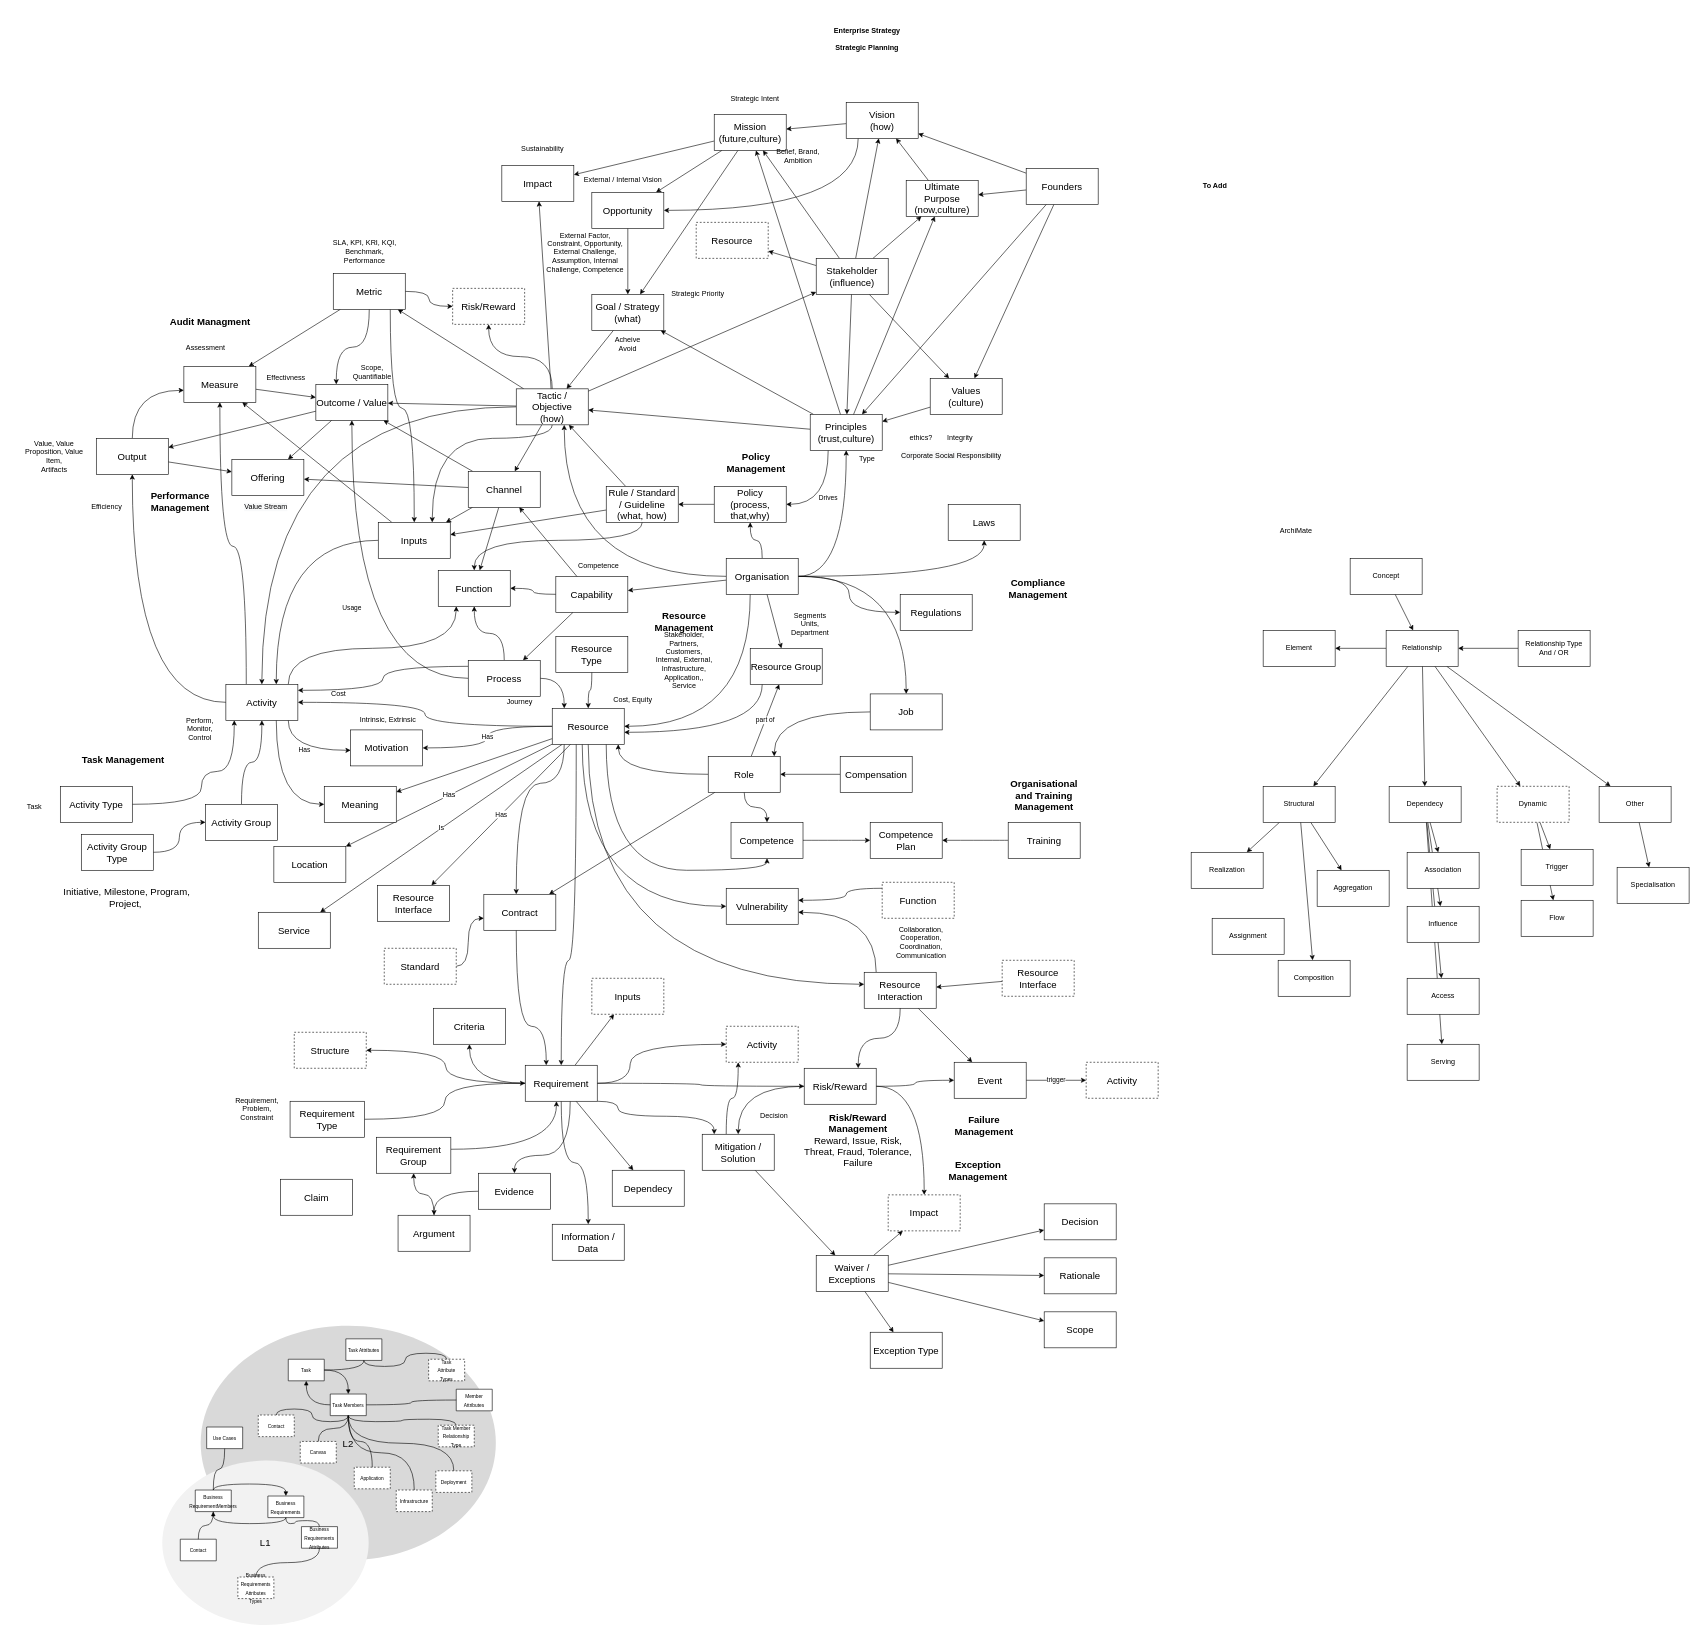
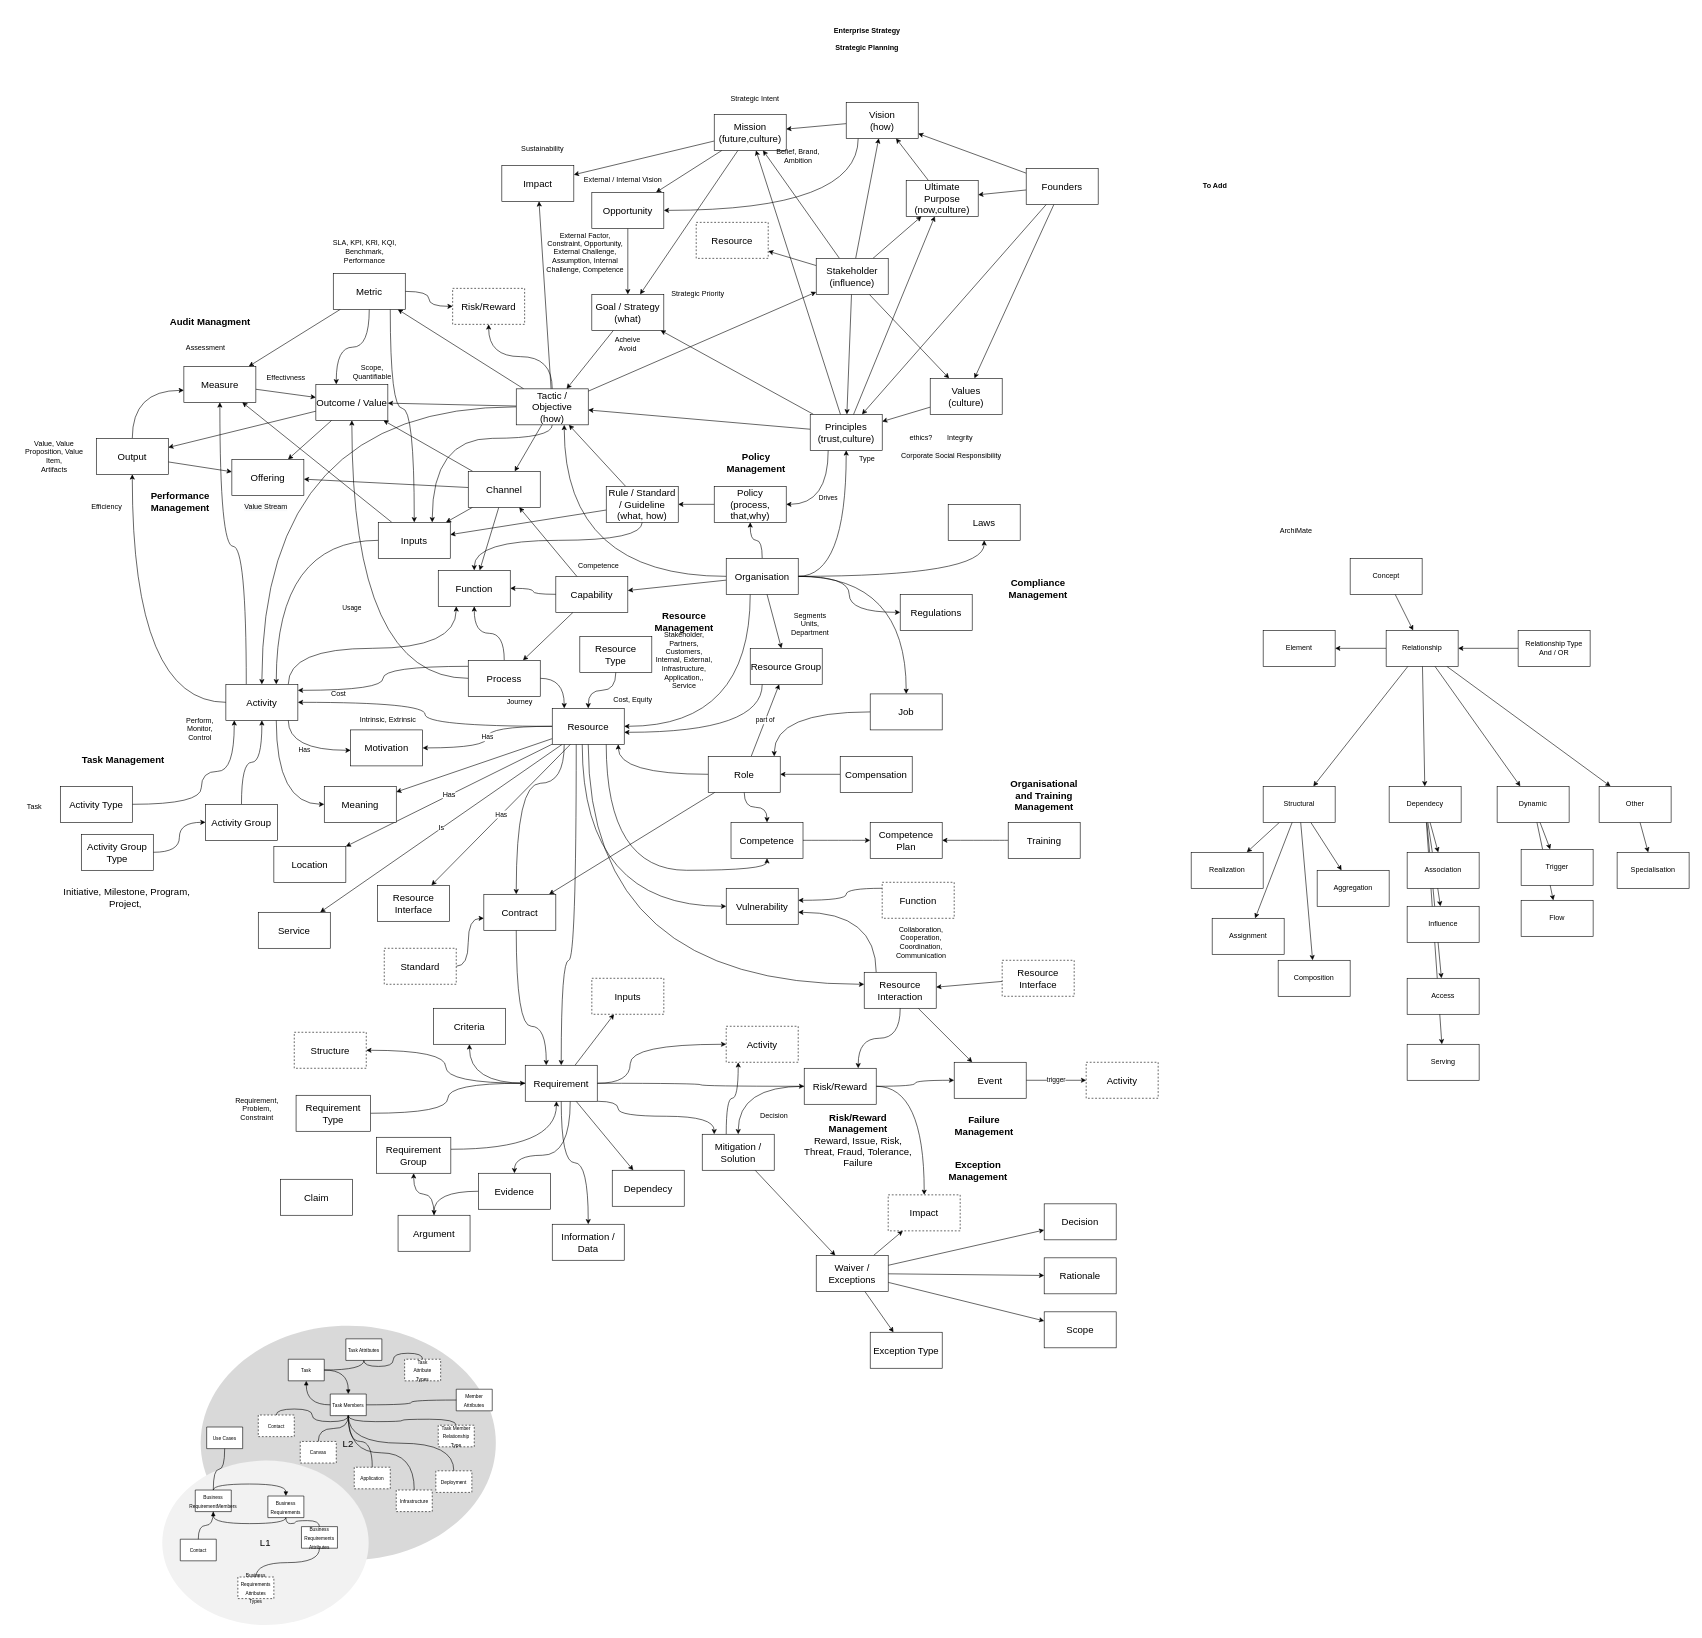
(592, 654) -> (616, 654)
(1533, 804) -> (1533, 804)
none -> (1274, 869)
(1653, 885) -> (1653, 870)
(327, 1119) -> (333, 1113)
(447, 1370) -> (423, 1370)
